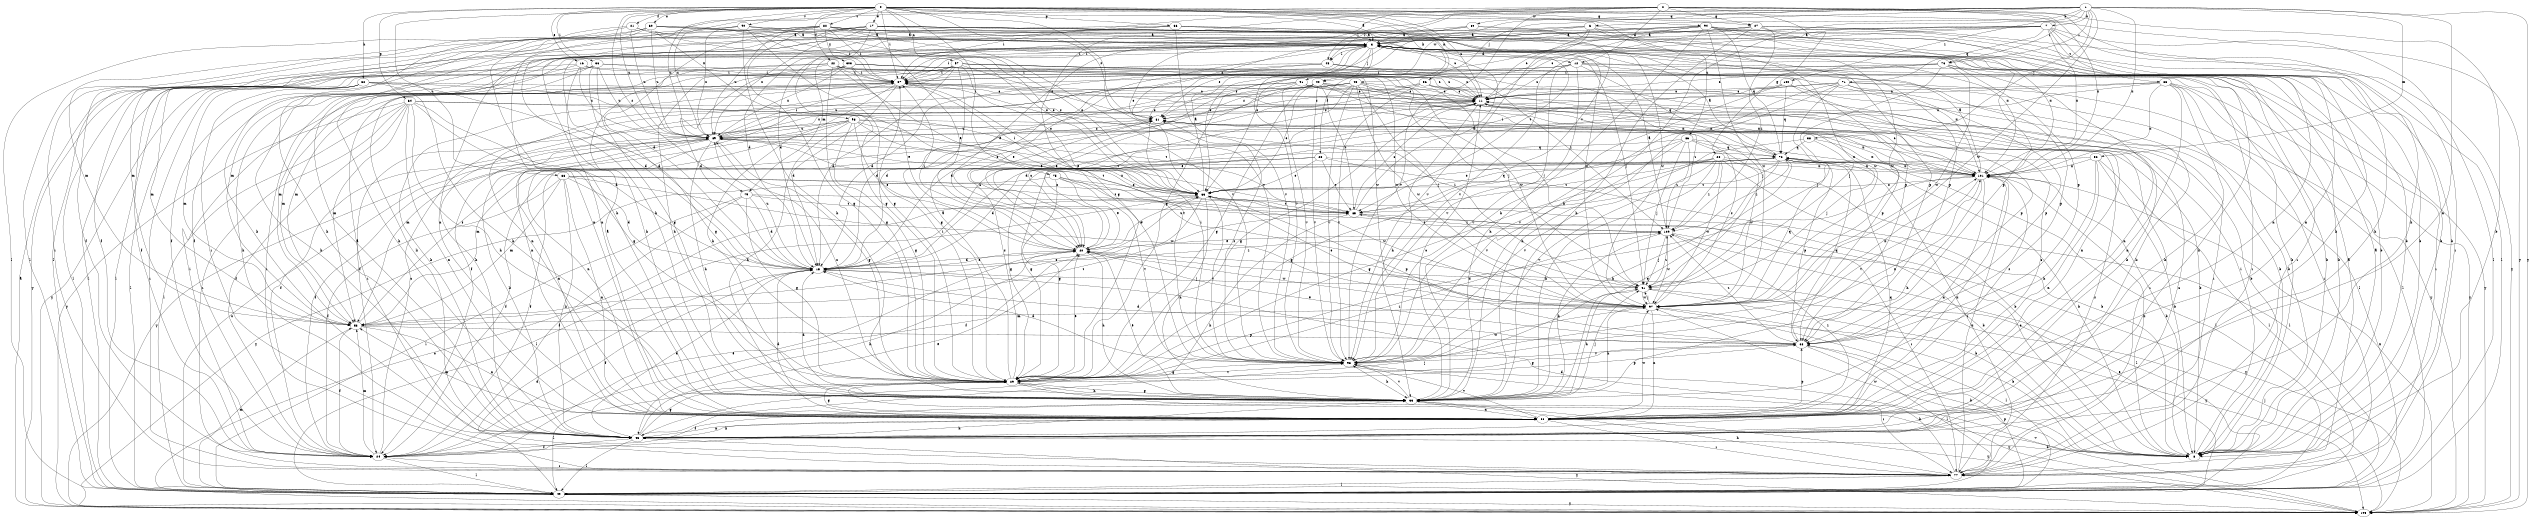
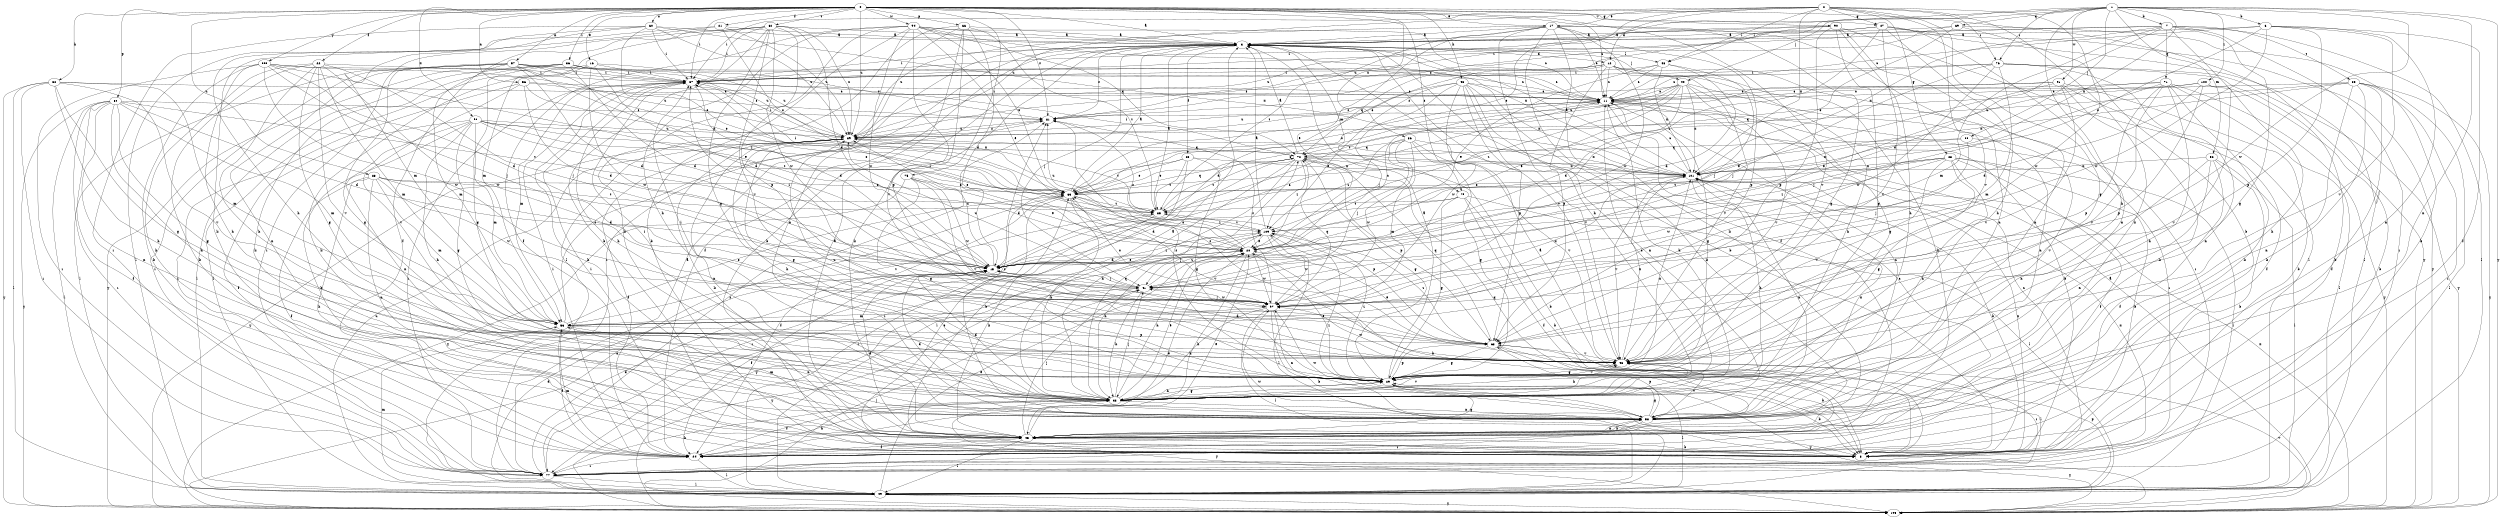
none -> (1688, 10)
(829, 47) -> (411, 15)
none -> (1129, 203)
